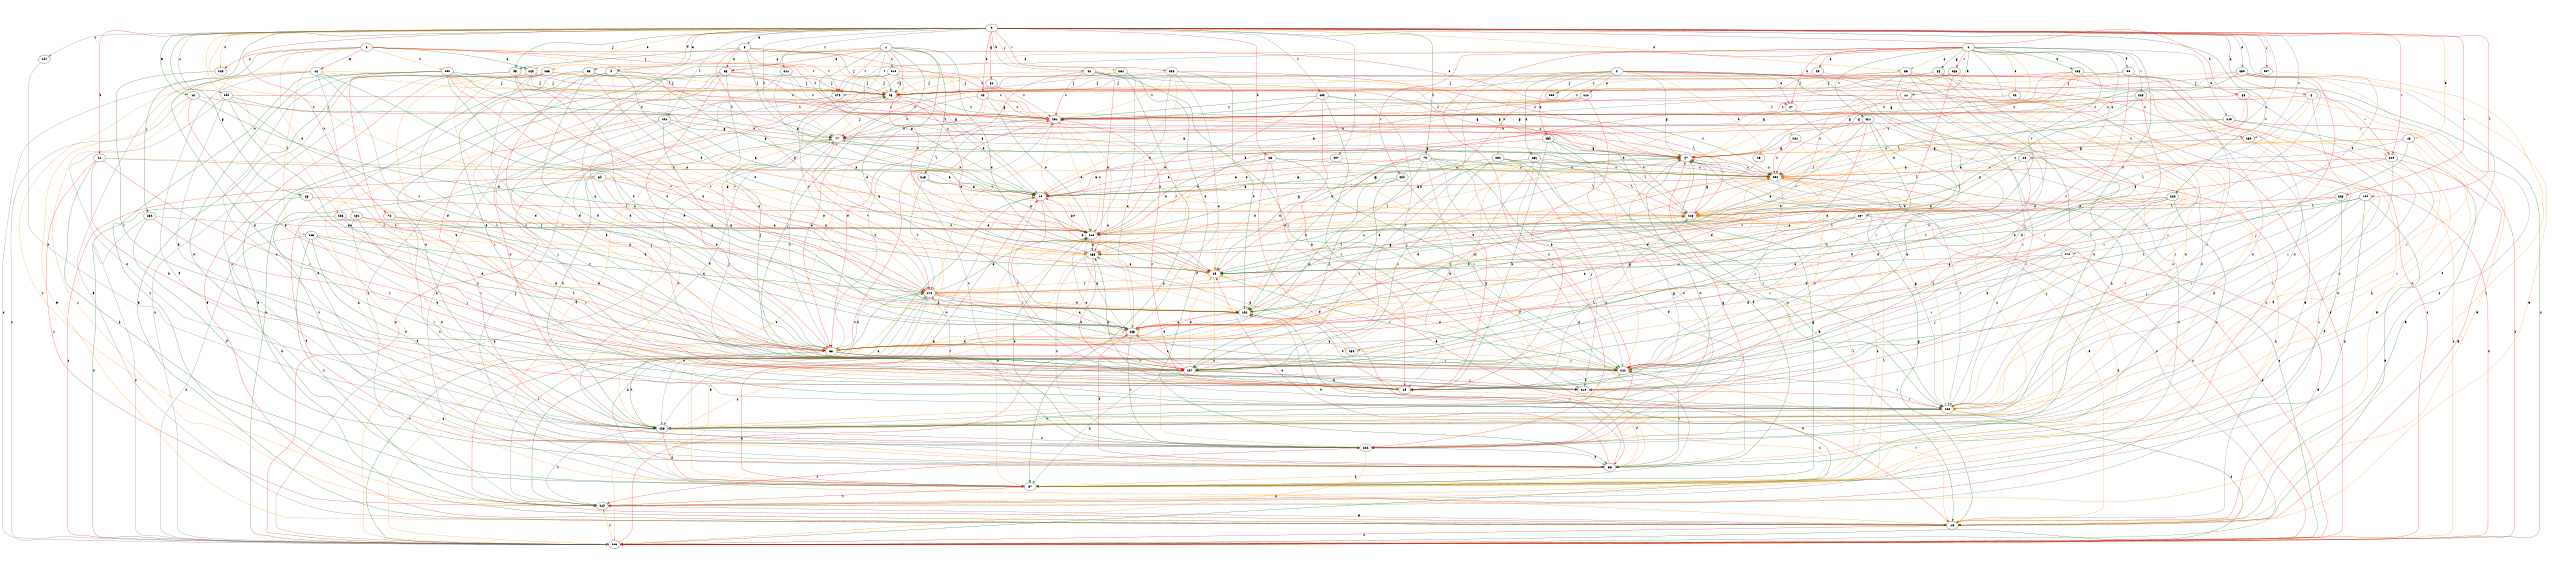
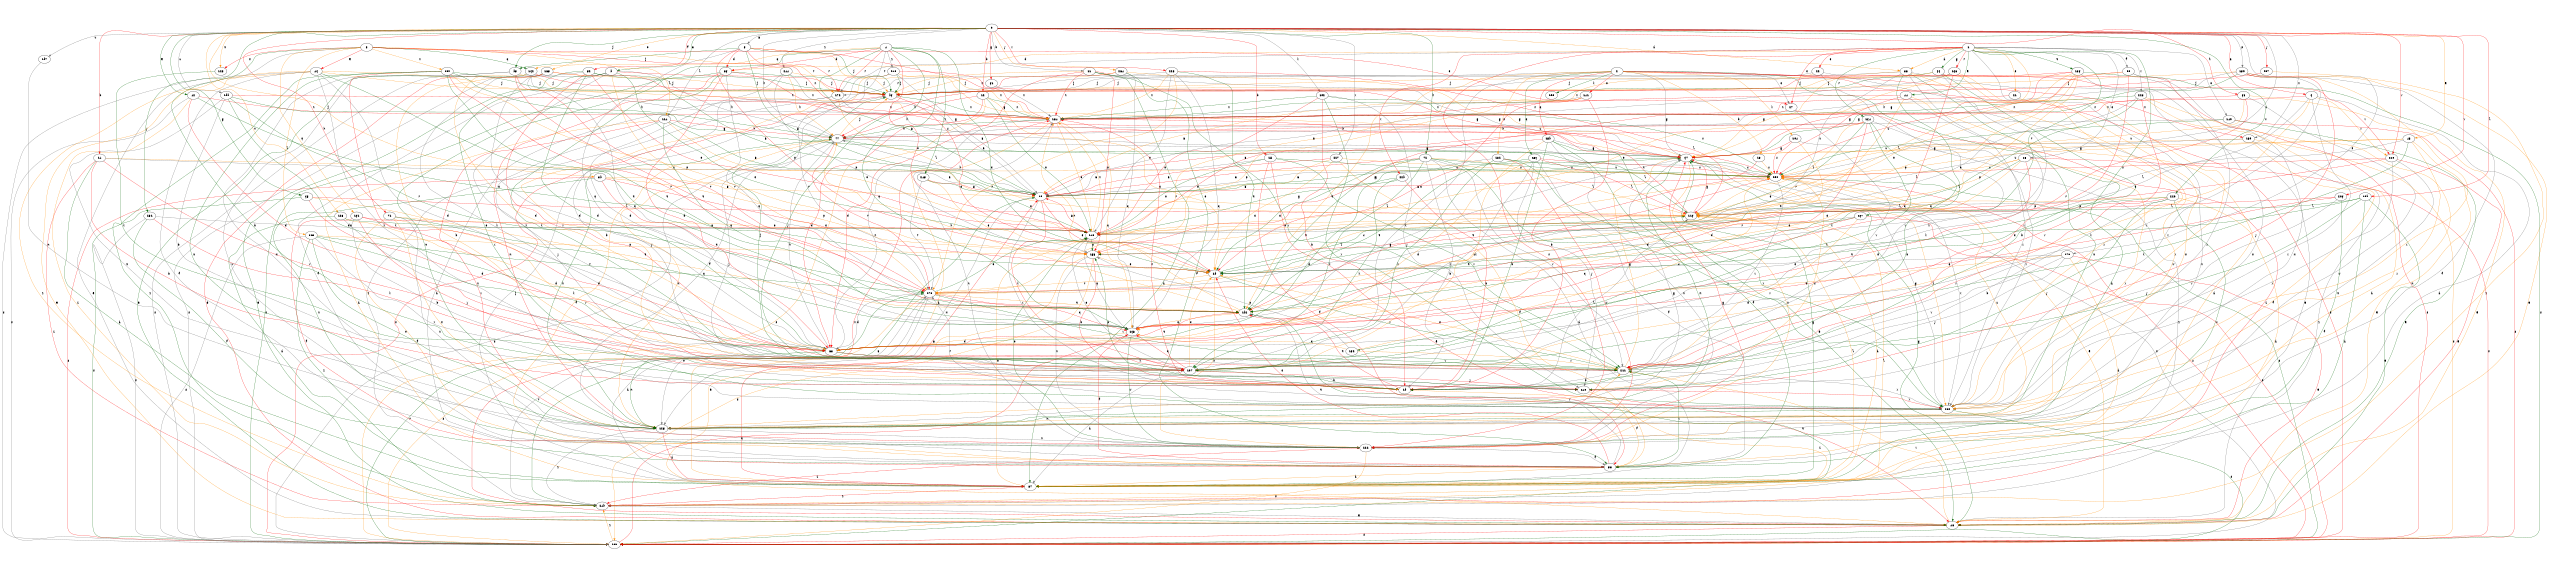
(1262, 338) -> (1243, 342)
none -> (188, 363)
